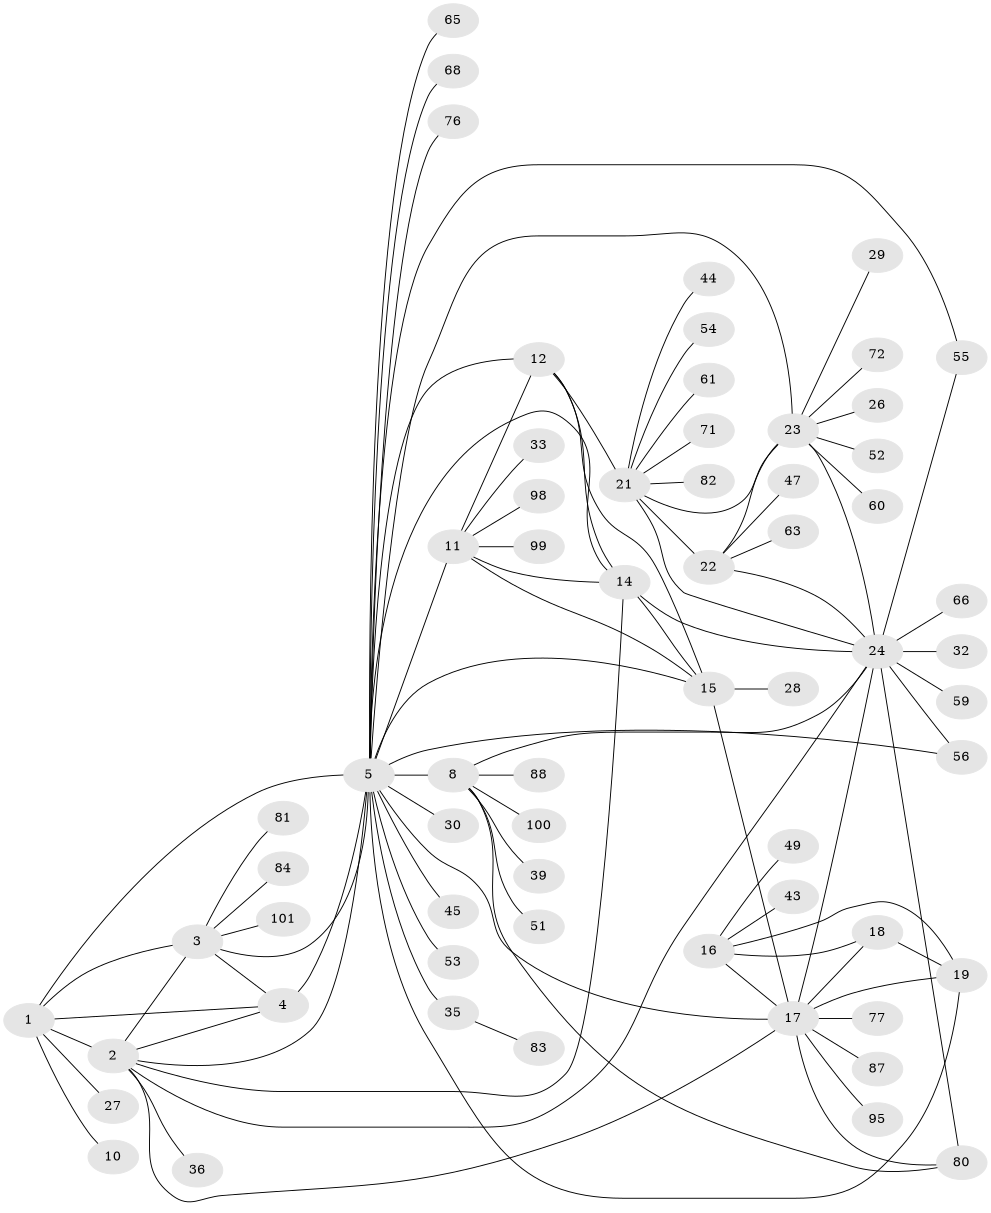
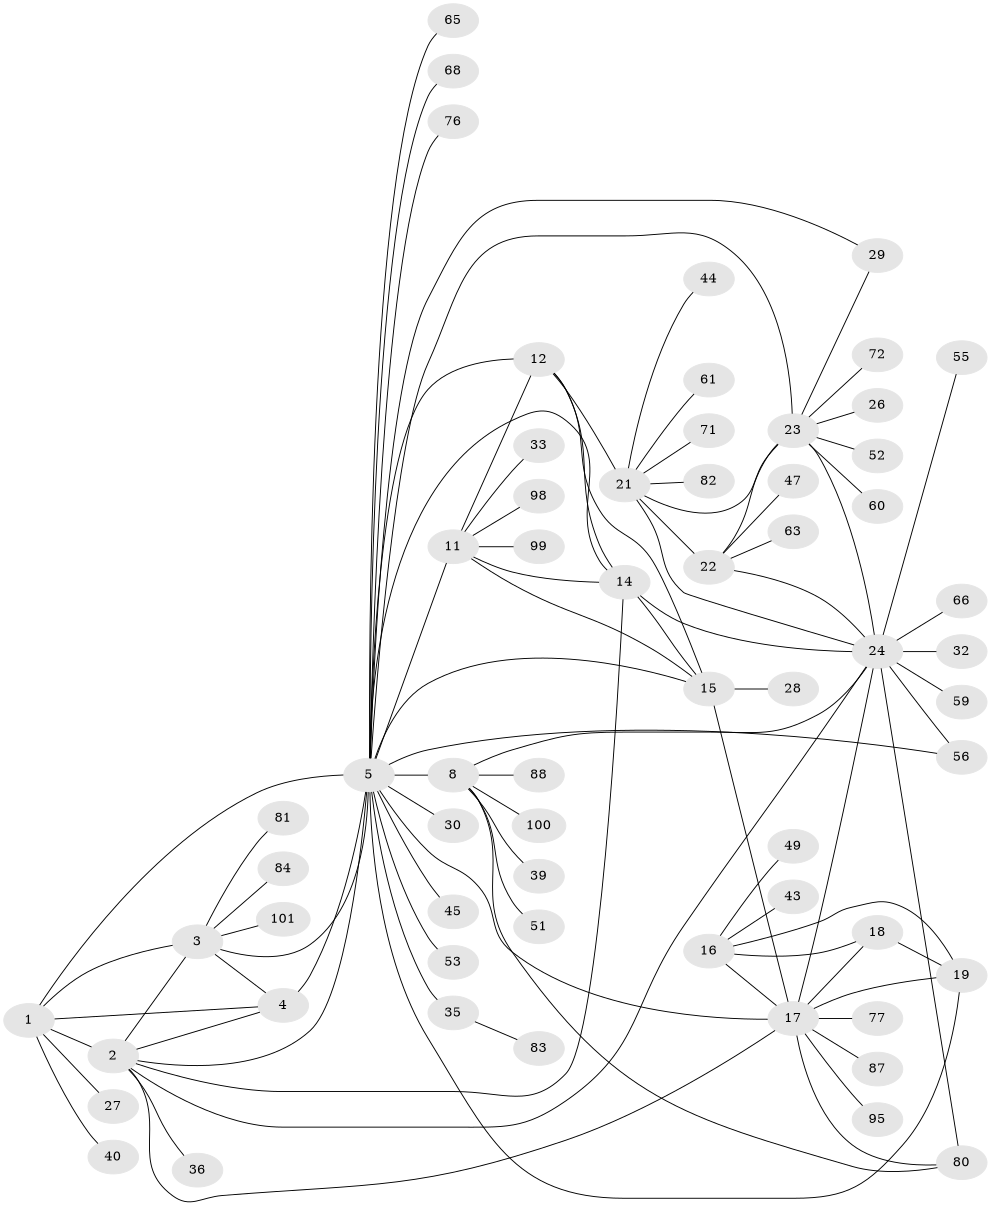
(468, 189) -> (433, 289)
(709, 330) -> none
(113, 1157) -> (113, 1157)
